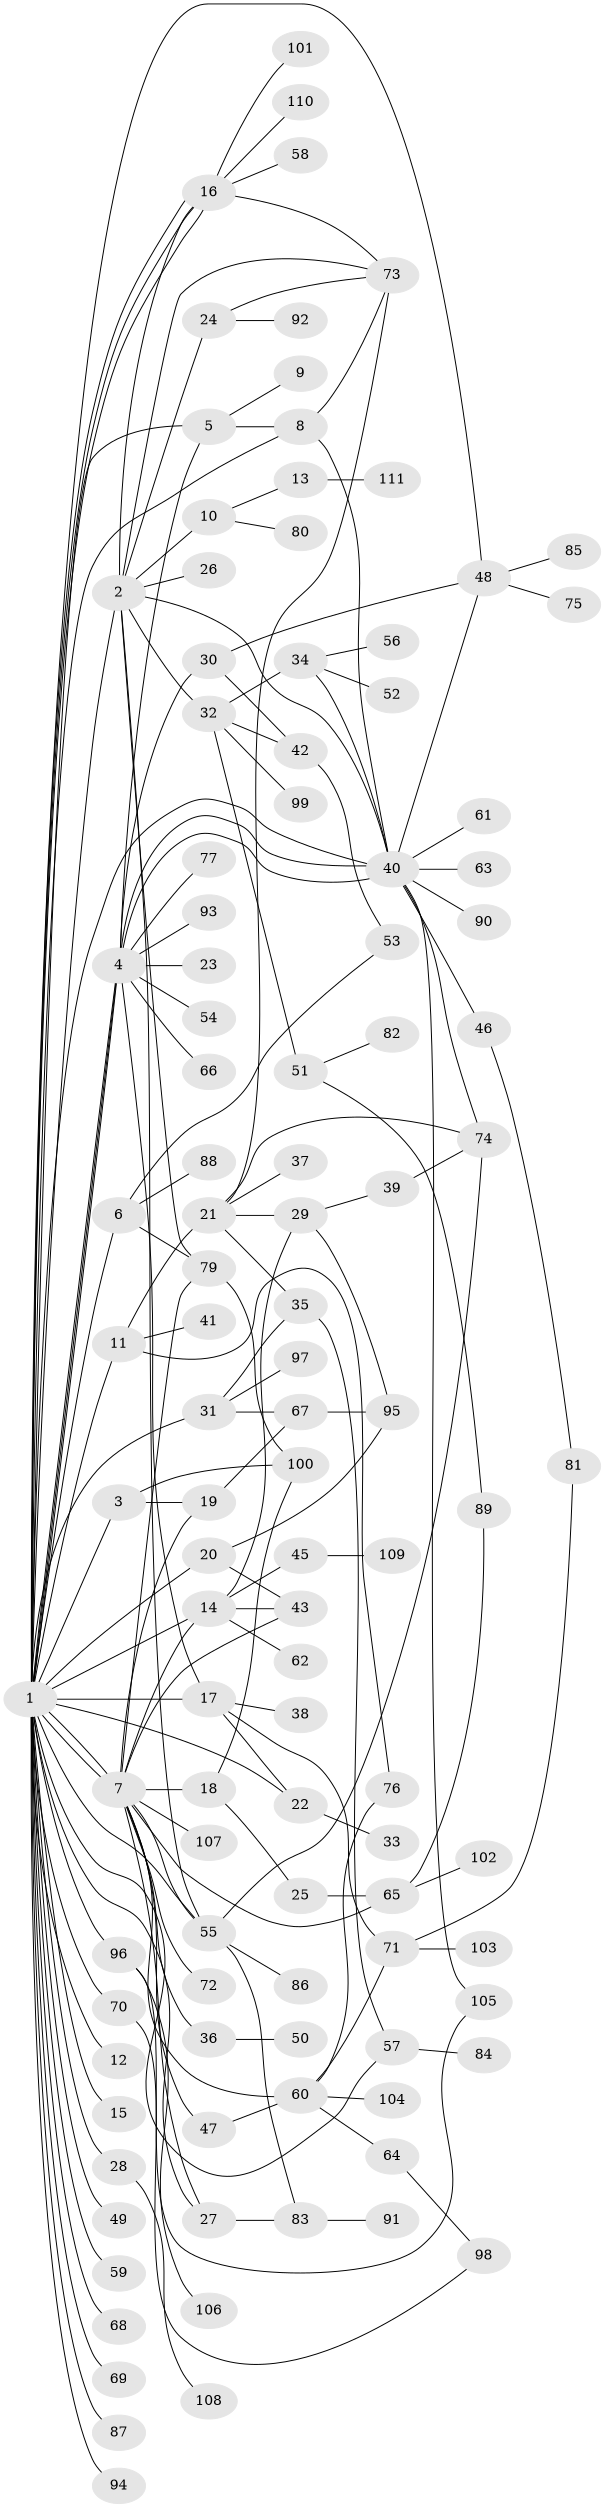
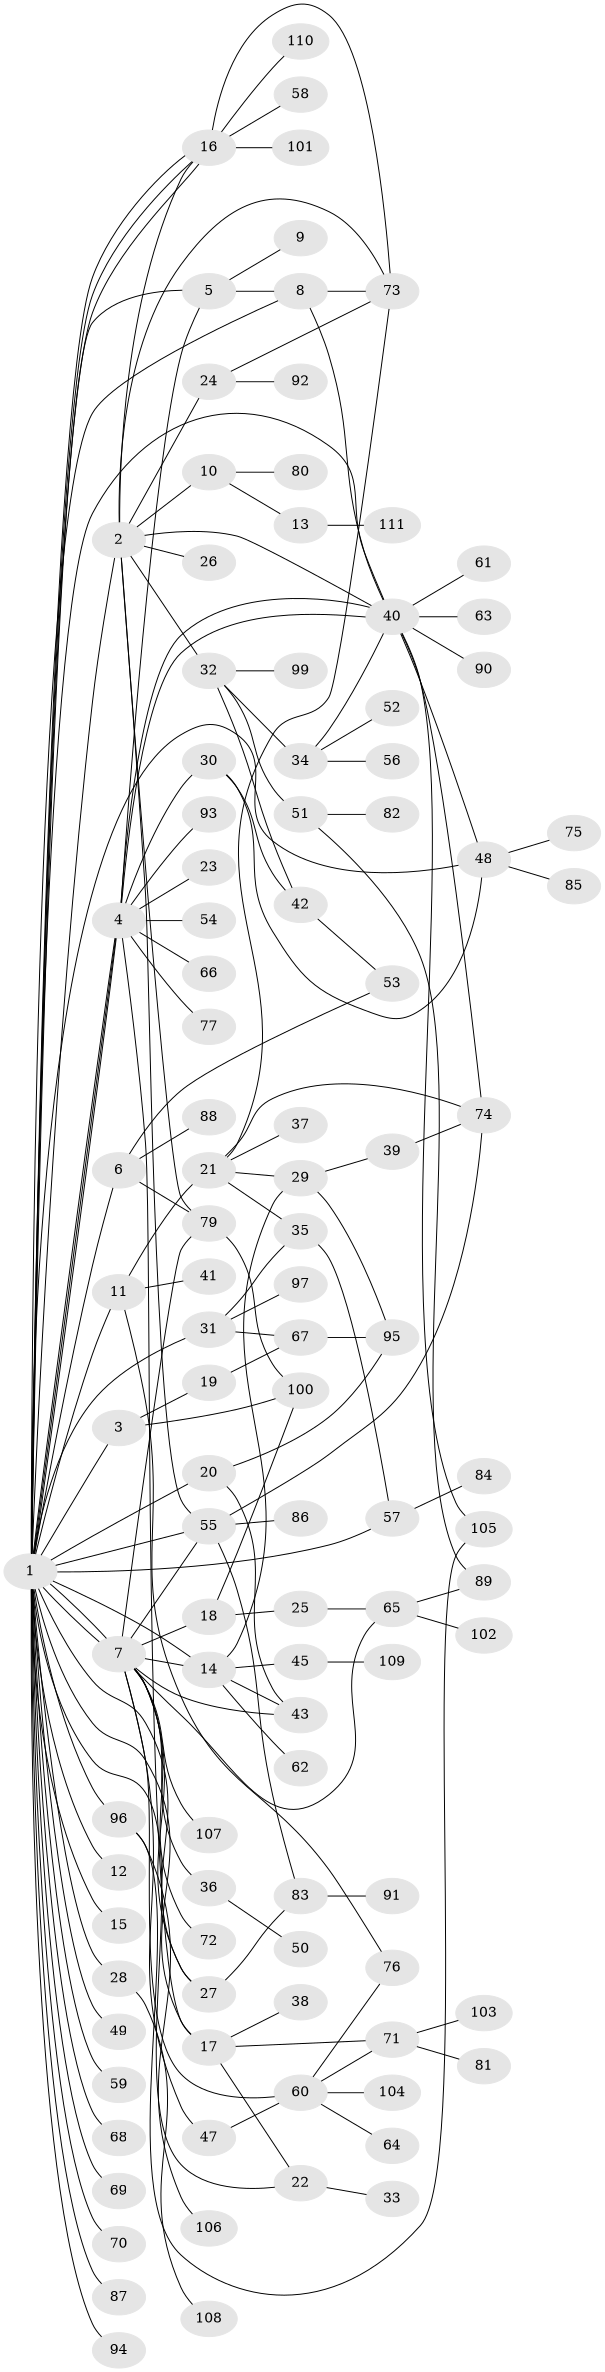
(484, 1030) -> none
(145, 1620) -> none
(484, 2256) -> none
